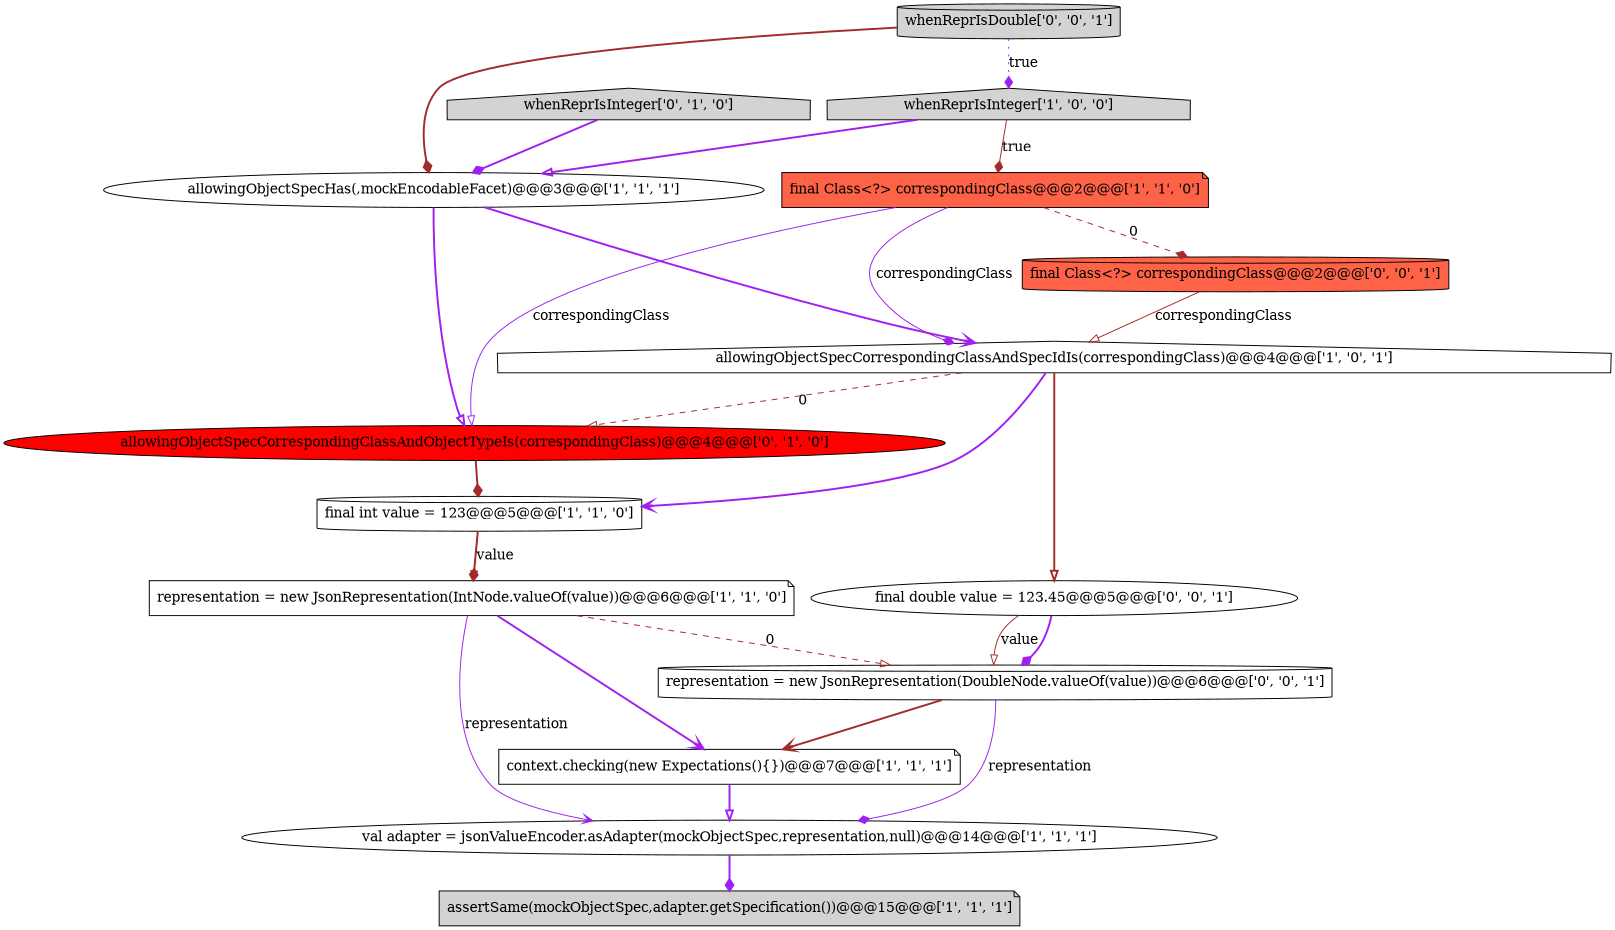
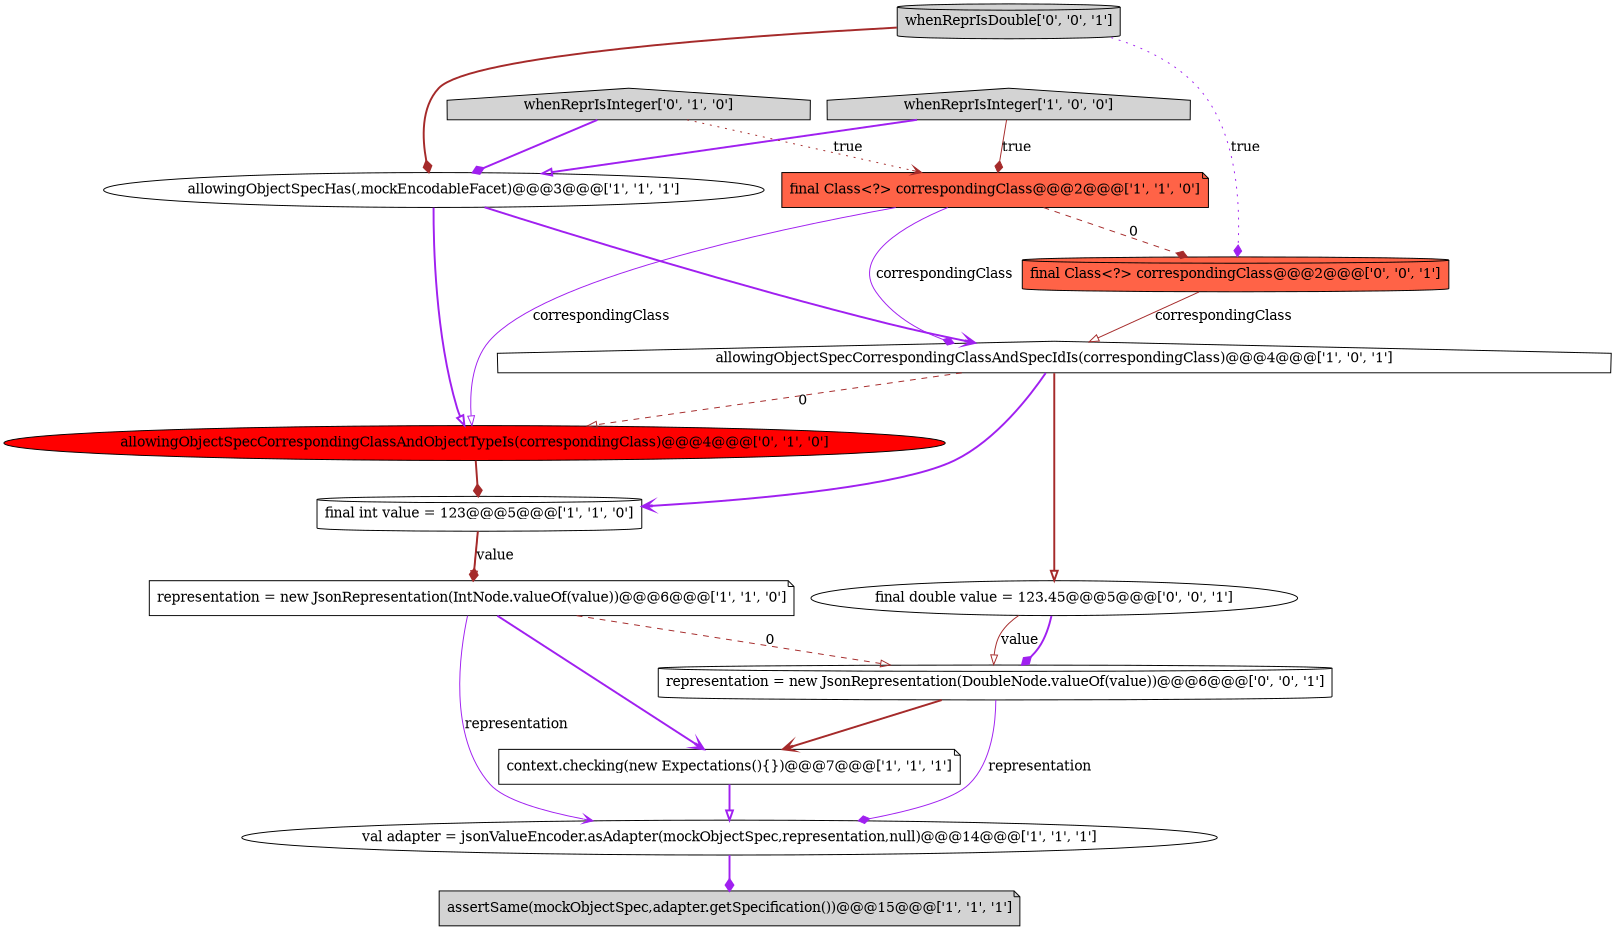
(1009, 58) -> (1216, 114)
none -> (800, 145)
